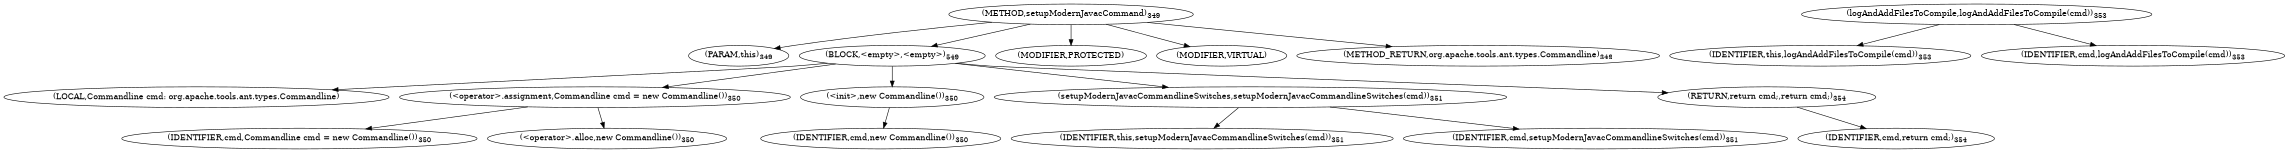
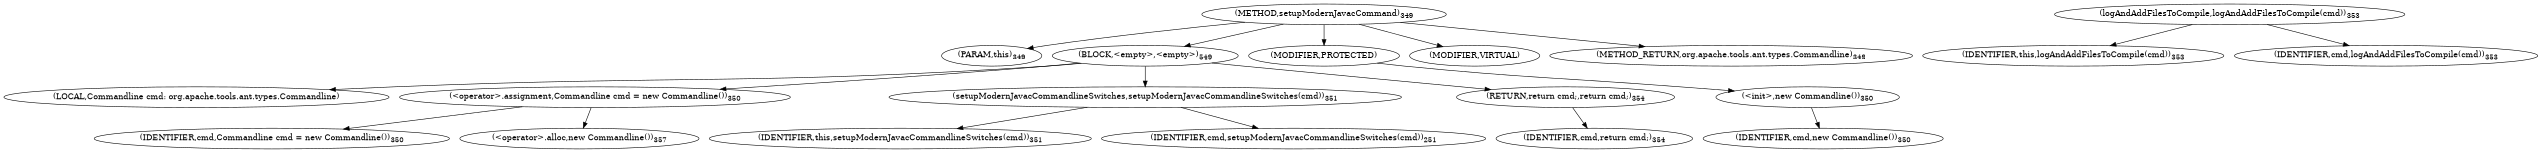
(892, 74) -> (1553, 78)
(688, 138) -> (660, 138)
(1732, 138) -> (1430, 138)
